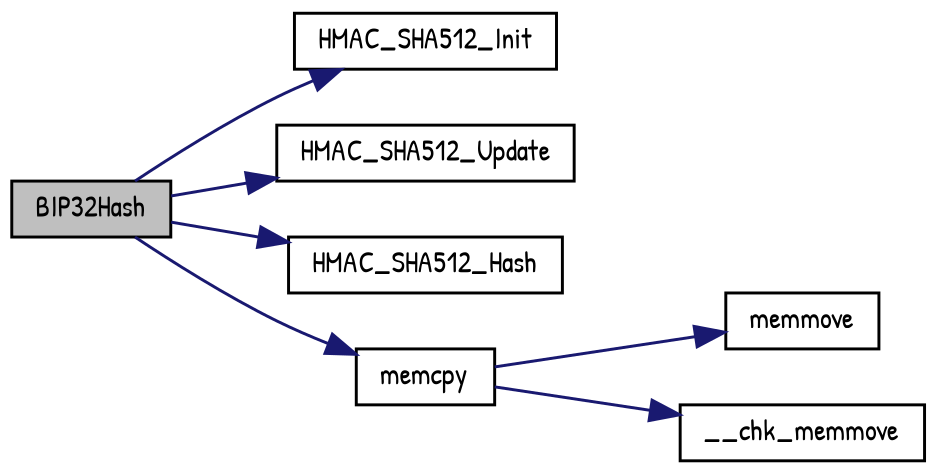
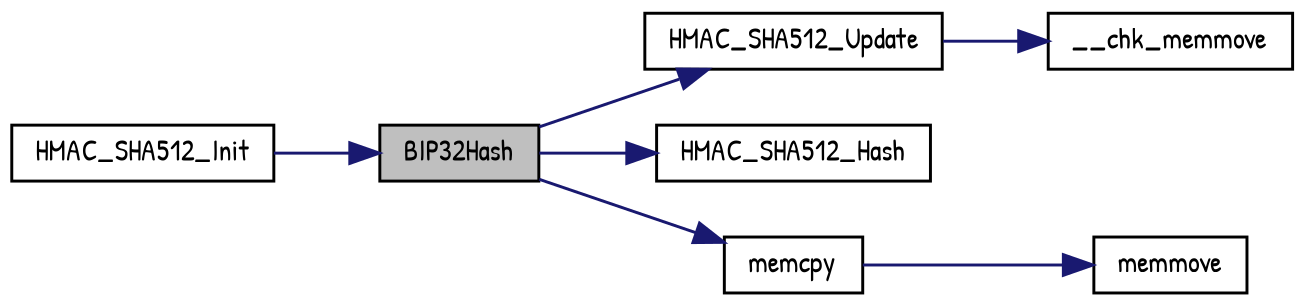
(222, 127) -> (312, 153)
(573, 399) -> (981, 41)
